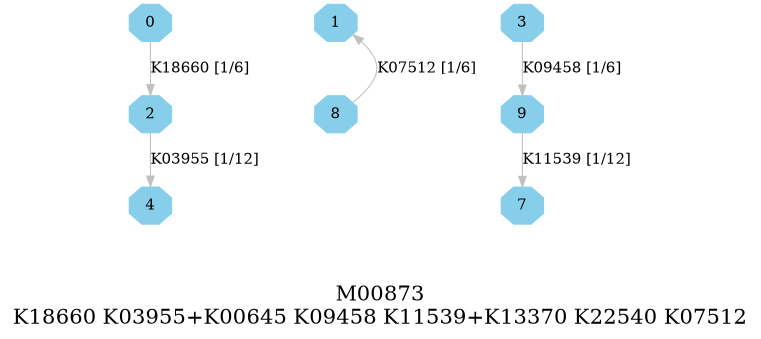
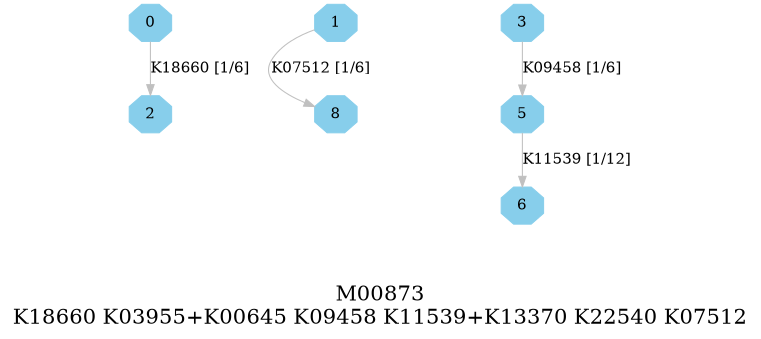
(376, 74) -> (270, 64)
(522, 114) -> (522, 114)
(150, 206) -> none
(522, 206) -> (522, 206)
